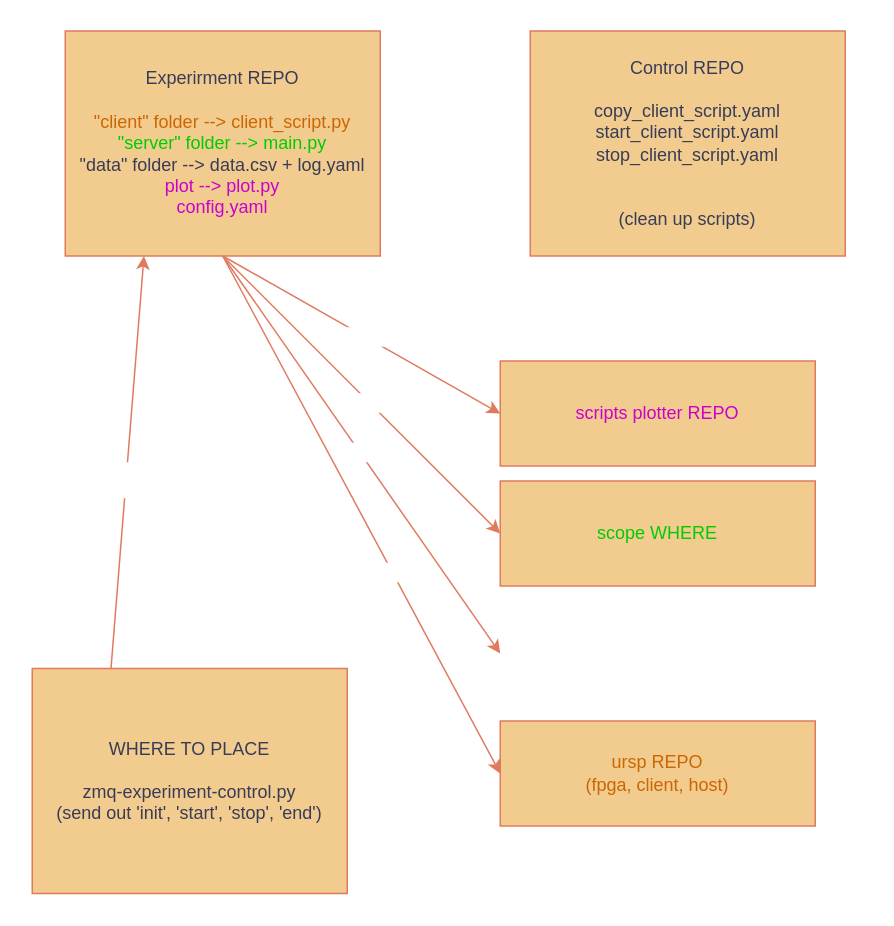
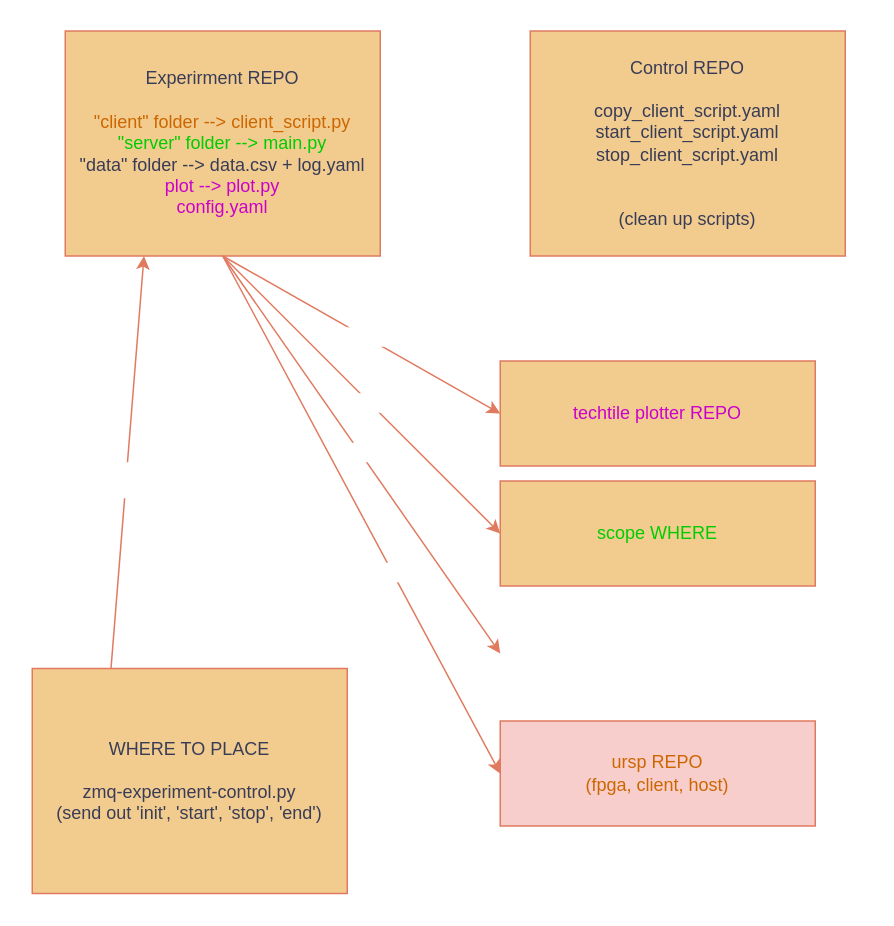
(658, 413) -> (658, 413)
(658, 773) -> (658, 773)
